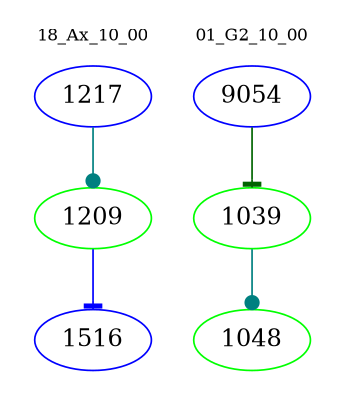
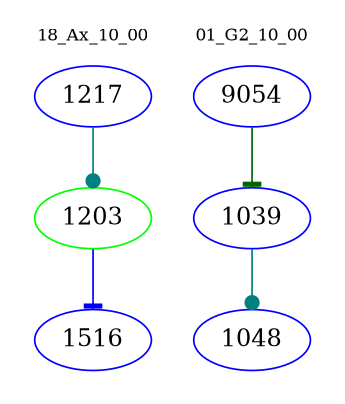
(93, 218) -> (93, 218)
(252, 218) -> (252, 218)
(252, 340) -> (252, 340)
